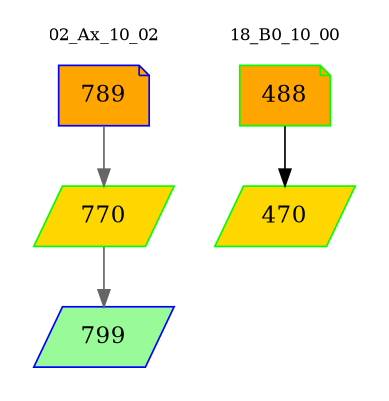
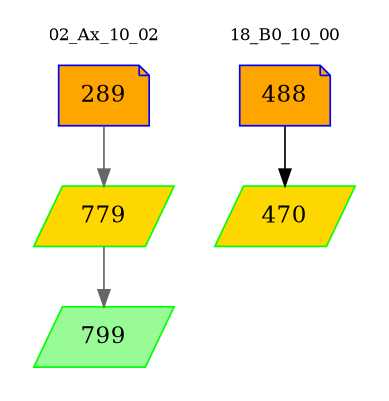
(104, 96) -> (104, 96)
(285, 96) -> (285, 96)
(104, 216) -> (104, 216)
(104, 337) -> (104, 337)
